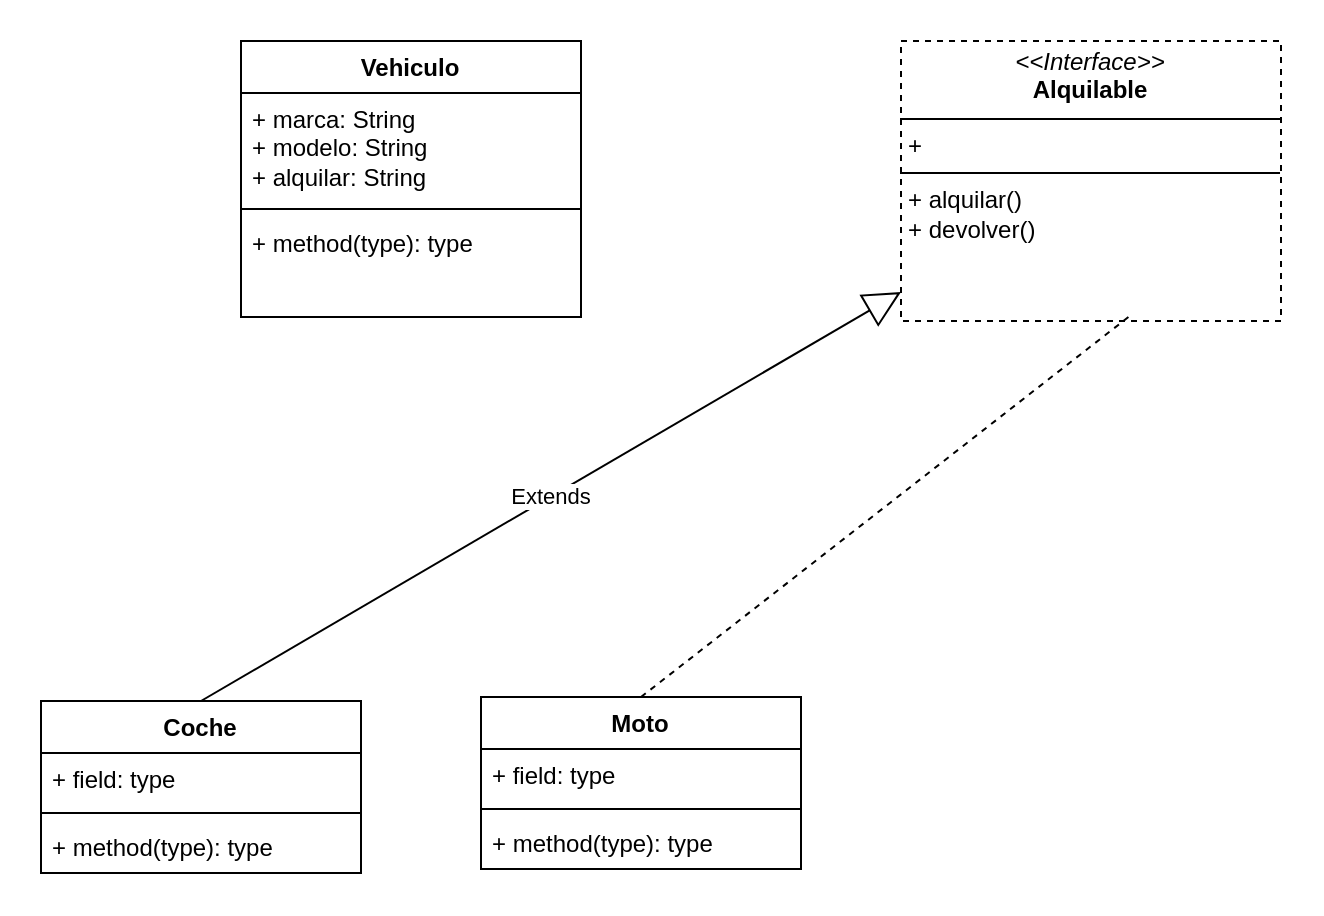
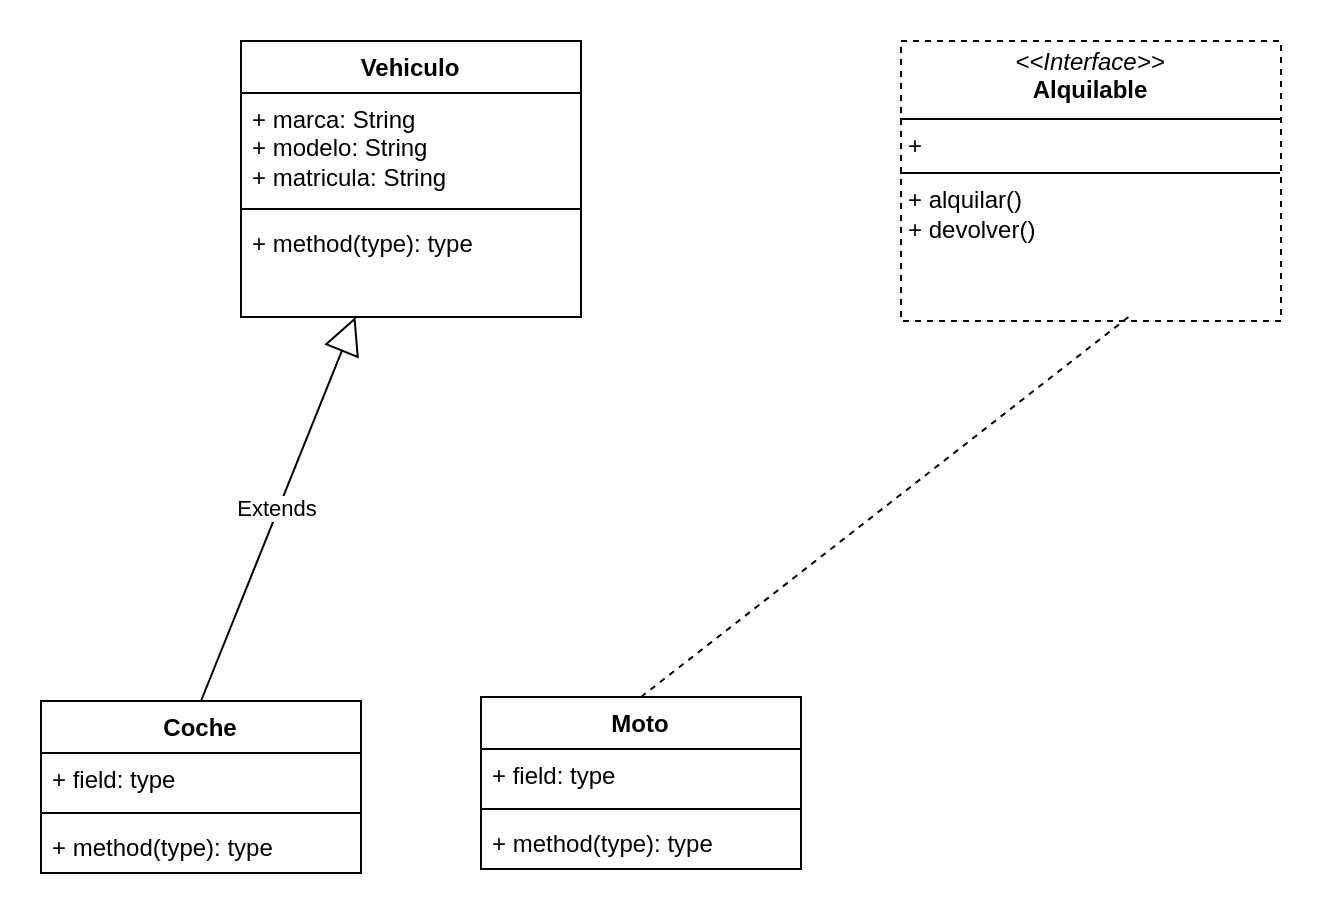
(352, 150) -> (362, 150)
(382, 596) -> (271, 526)
